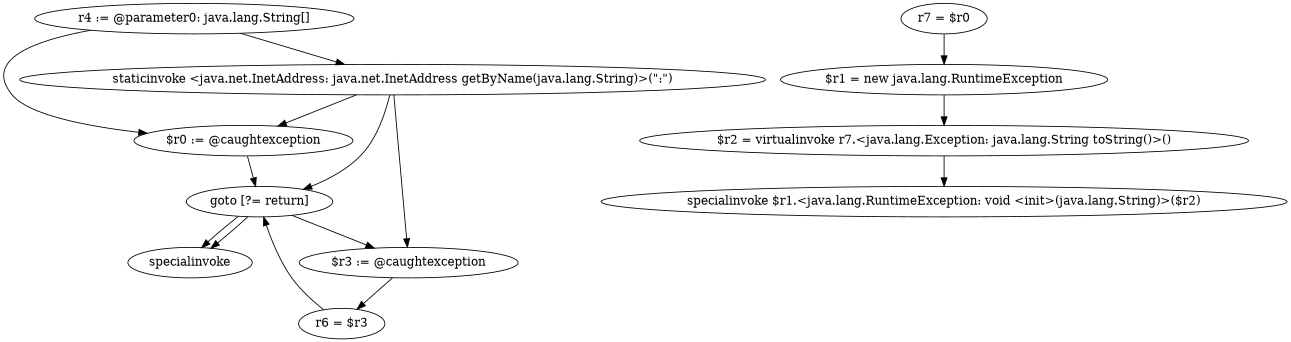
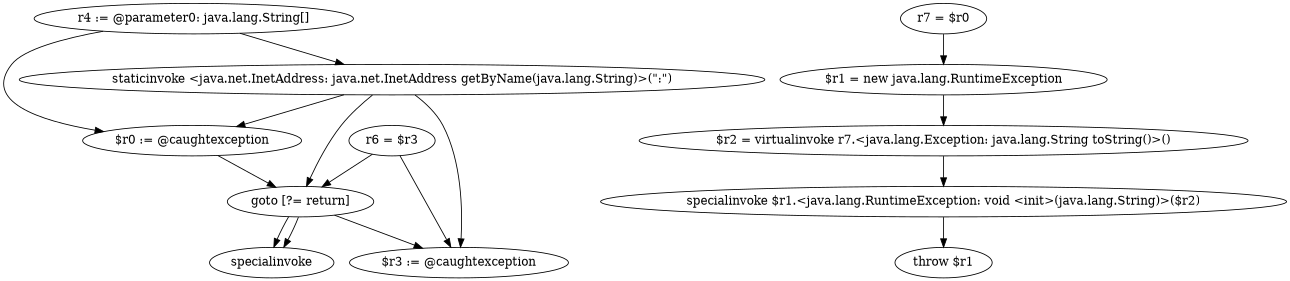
none -> (944, 263)
(378, 291) -> (423, 198)
